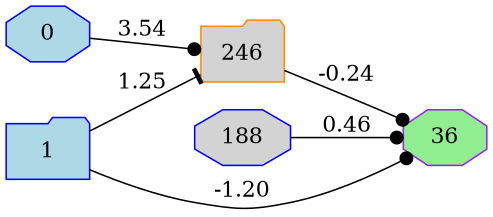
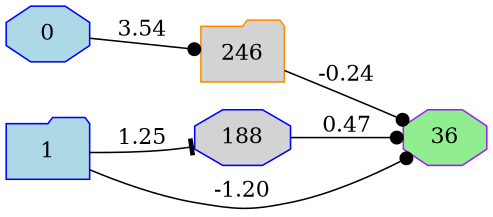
(142, 105) -> (138, 152)
(347, 126) -> (347, 126)
